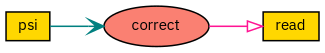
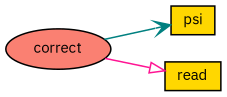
(69, 26) -> (130, 34)
